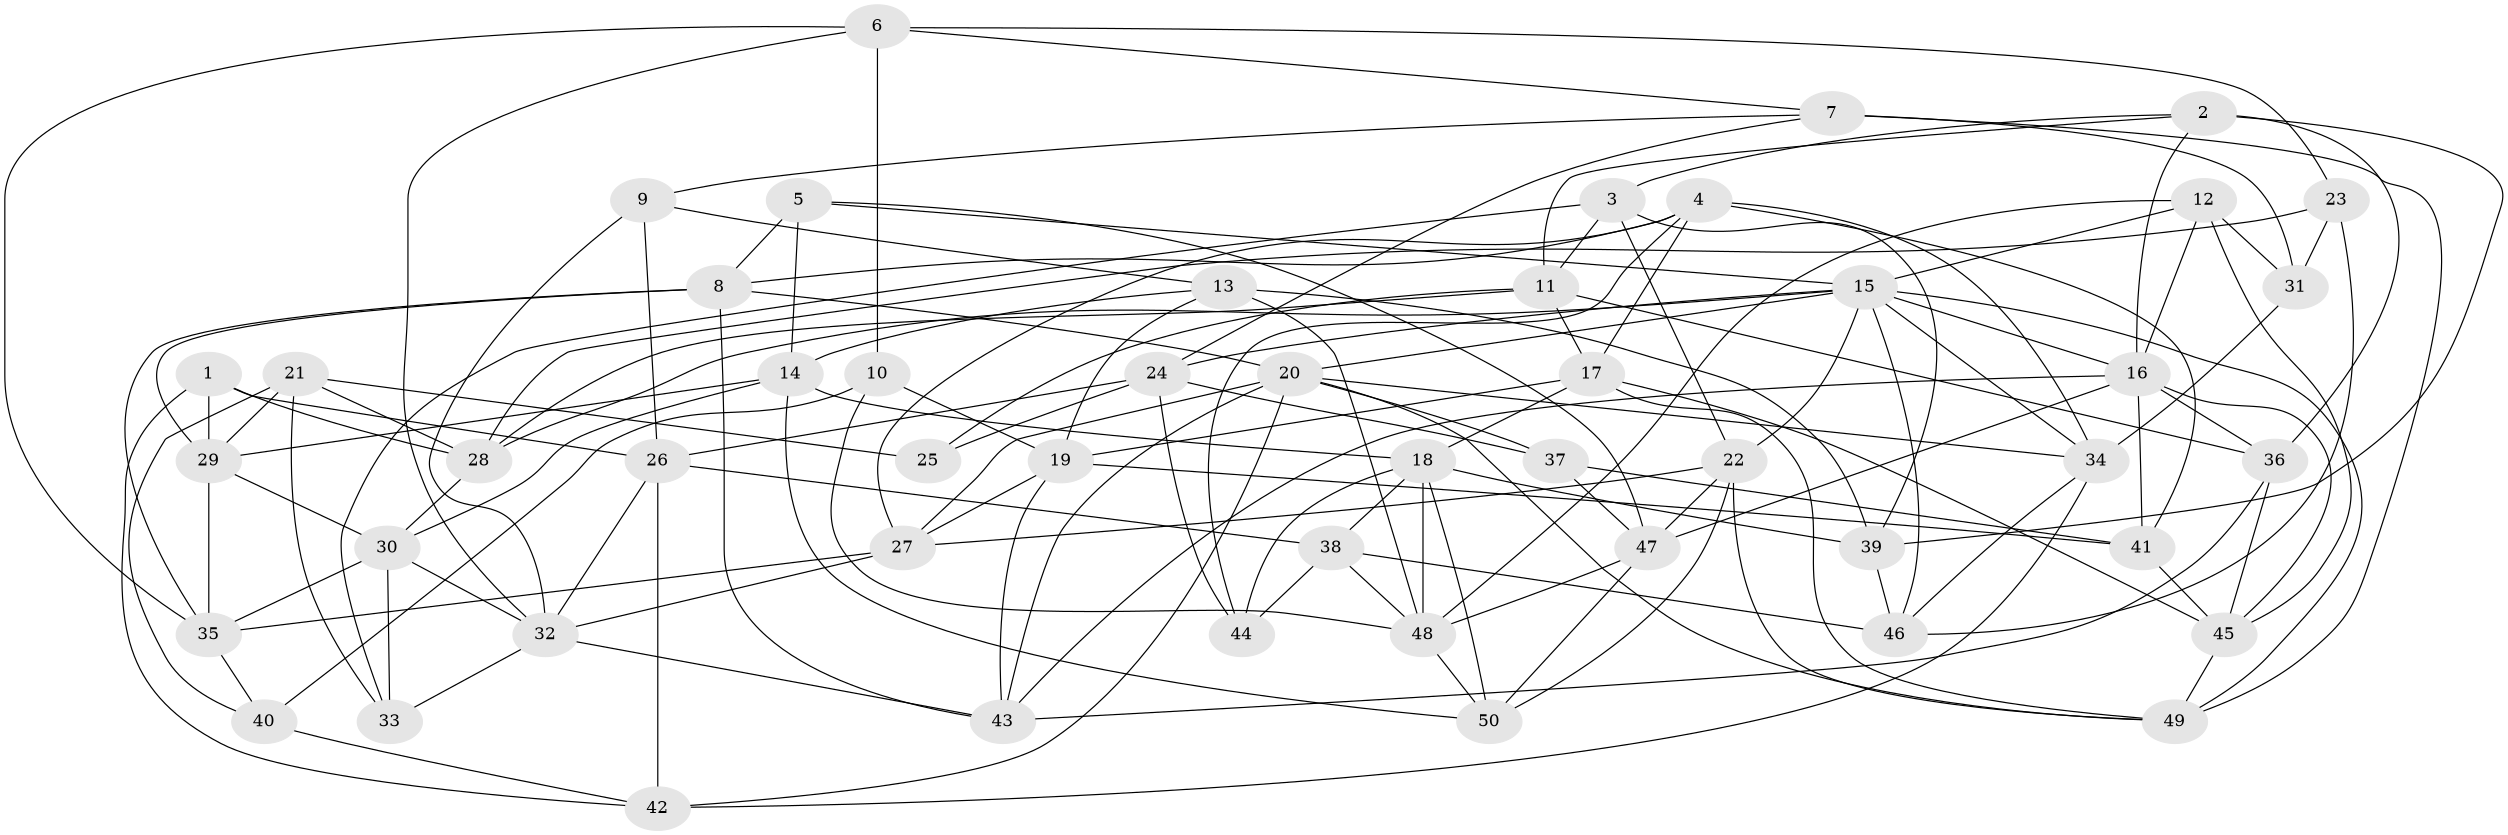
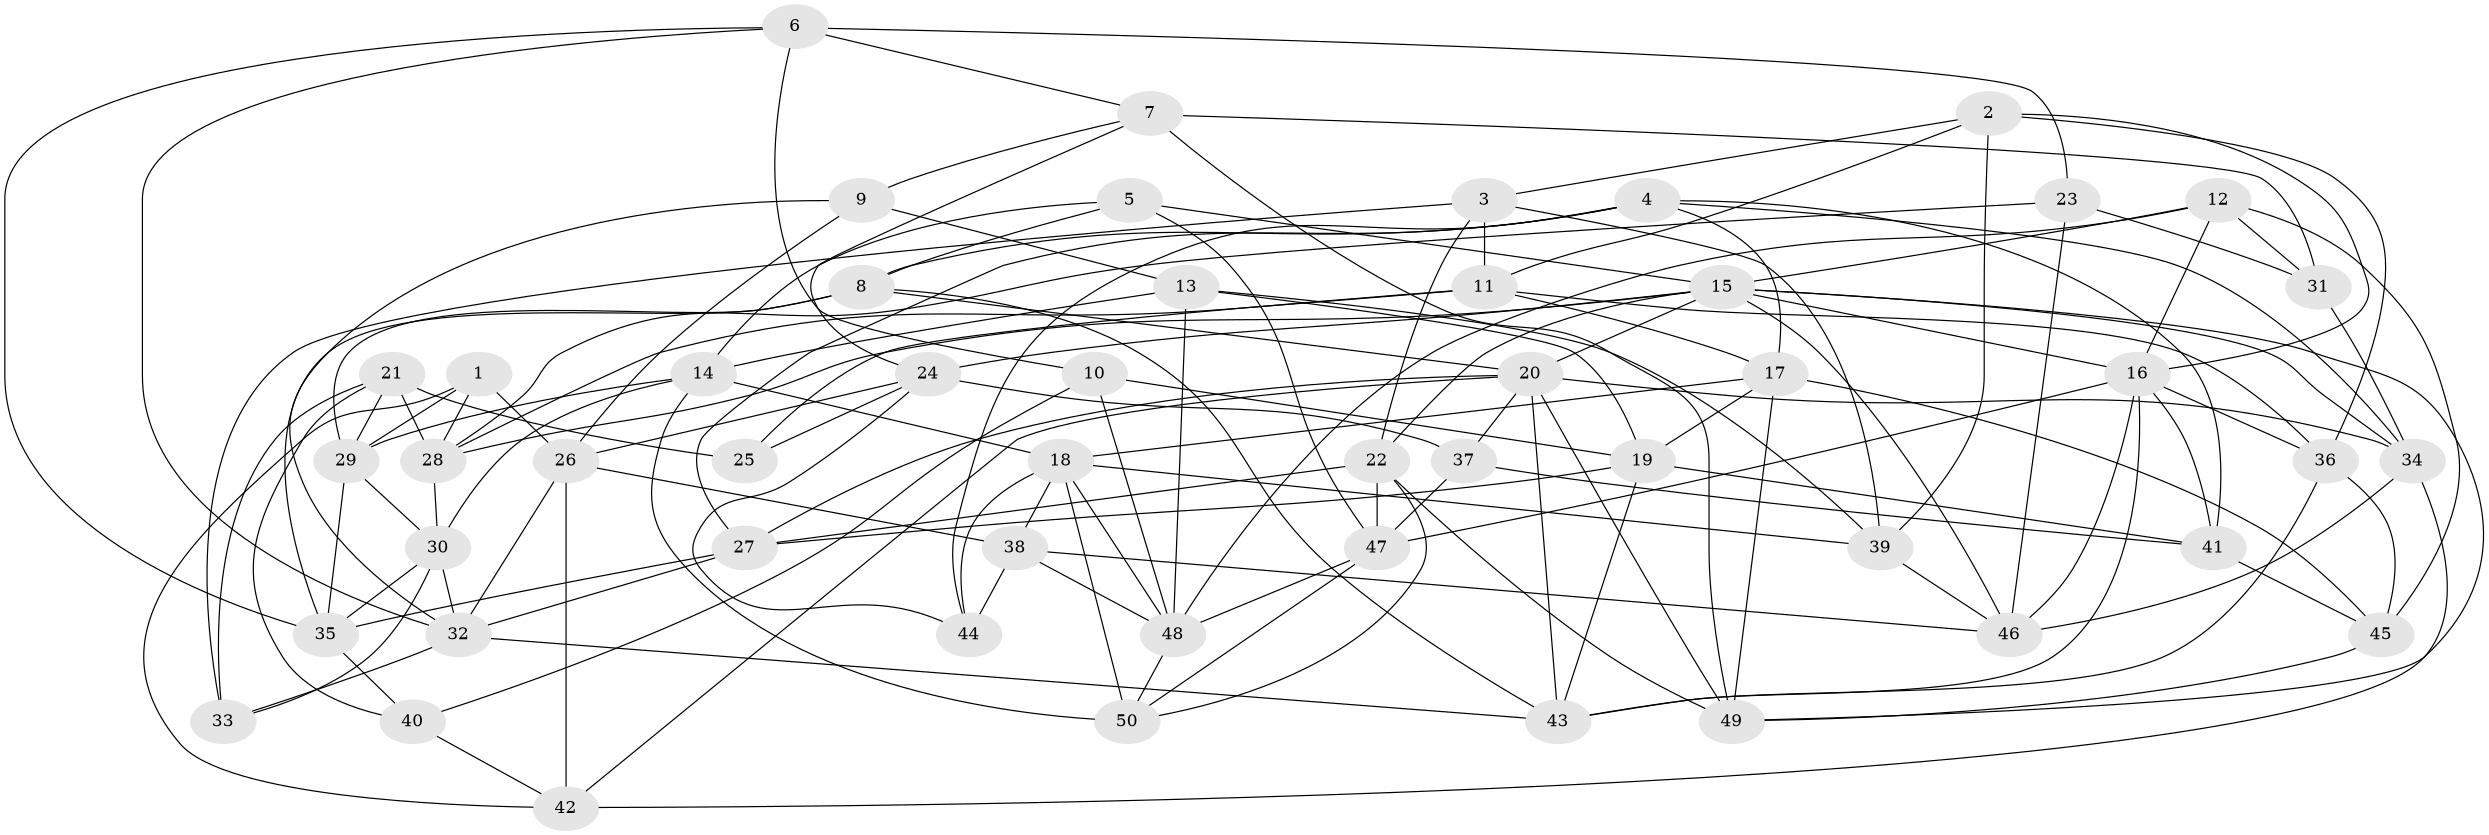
(2323, 449) -> (2099, 516)
